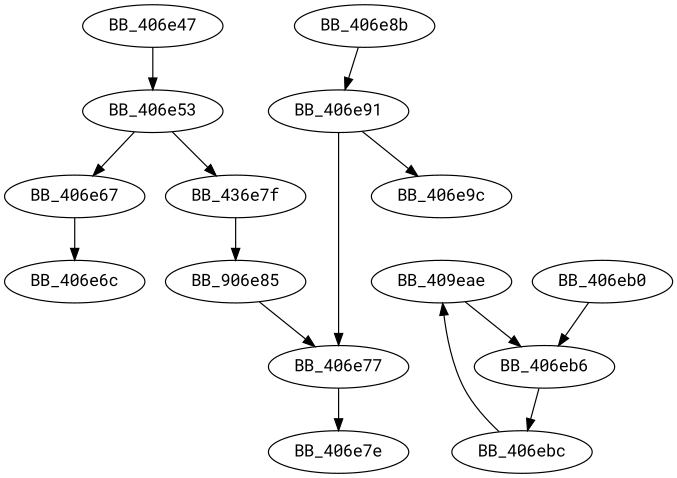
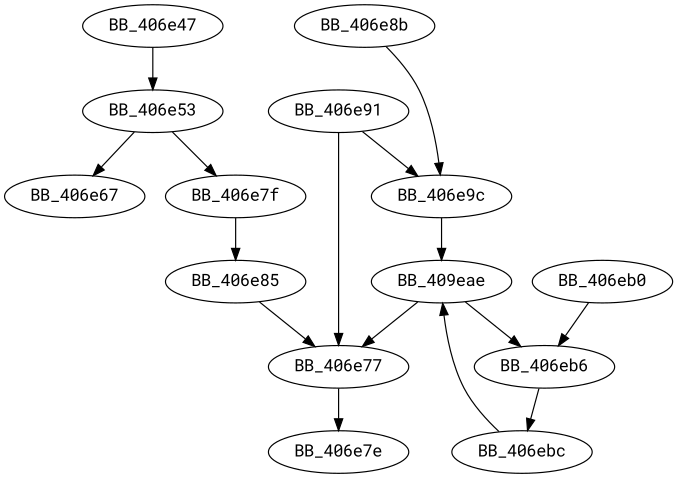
(354, 63) -> (423, 100)
(236, 196) -> (236, 196)
none -> (442, 233)
(75, 282) -> none
(236, 282) -> (236, 282)
none -> (395, 320)
